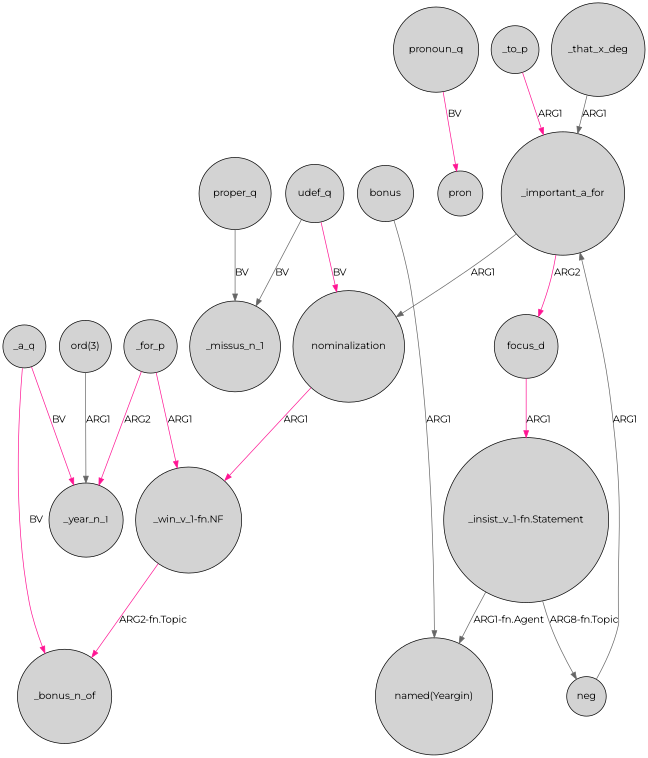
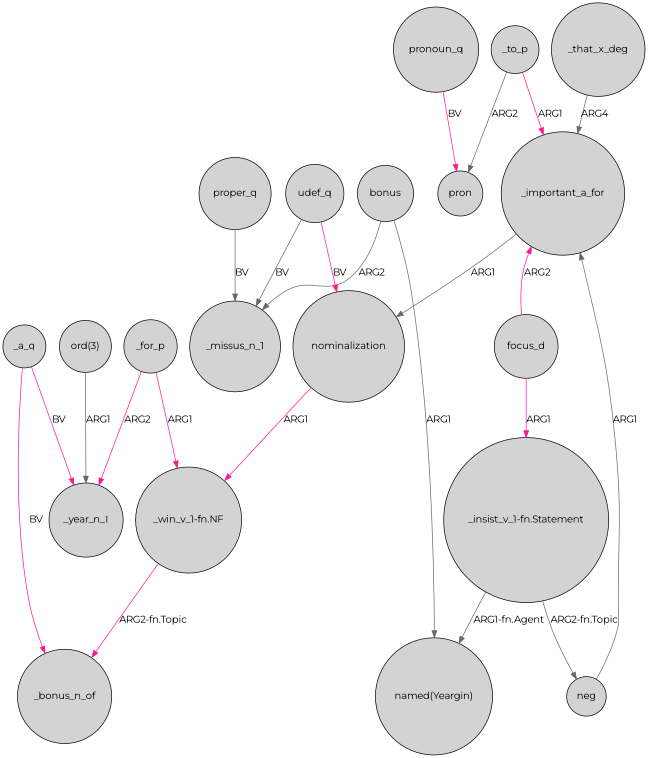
(595, 114) -> (595, 114)
none -> (489, 119)
(550, 283) -> (522, 284)
none -> (339, 284)
(584, 620) -> (584, 620)
